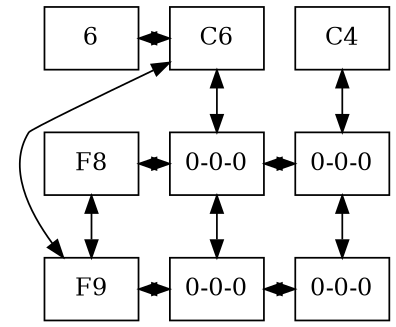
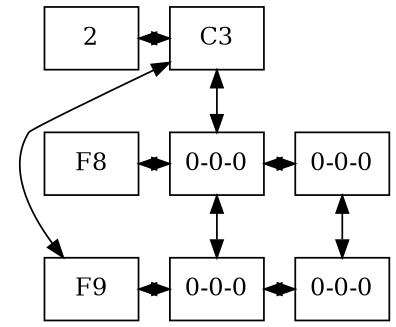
(92, 38) -> (92, 38)
(217, 38) -> (217, 38)
(342, 38) -> none
(92, 226) -> none
